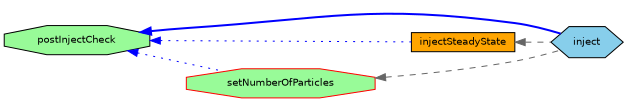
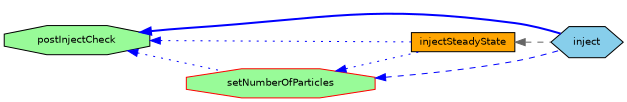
none -> (383, 60)
(474, 68) -> (474, 68)
